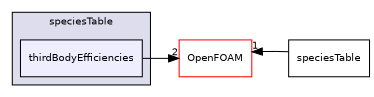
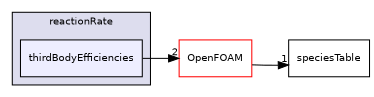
(81, 22) -> (81, 22)
(275, 51) -> (265, 65)
